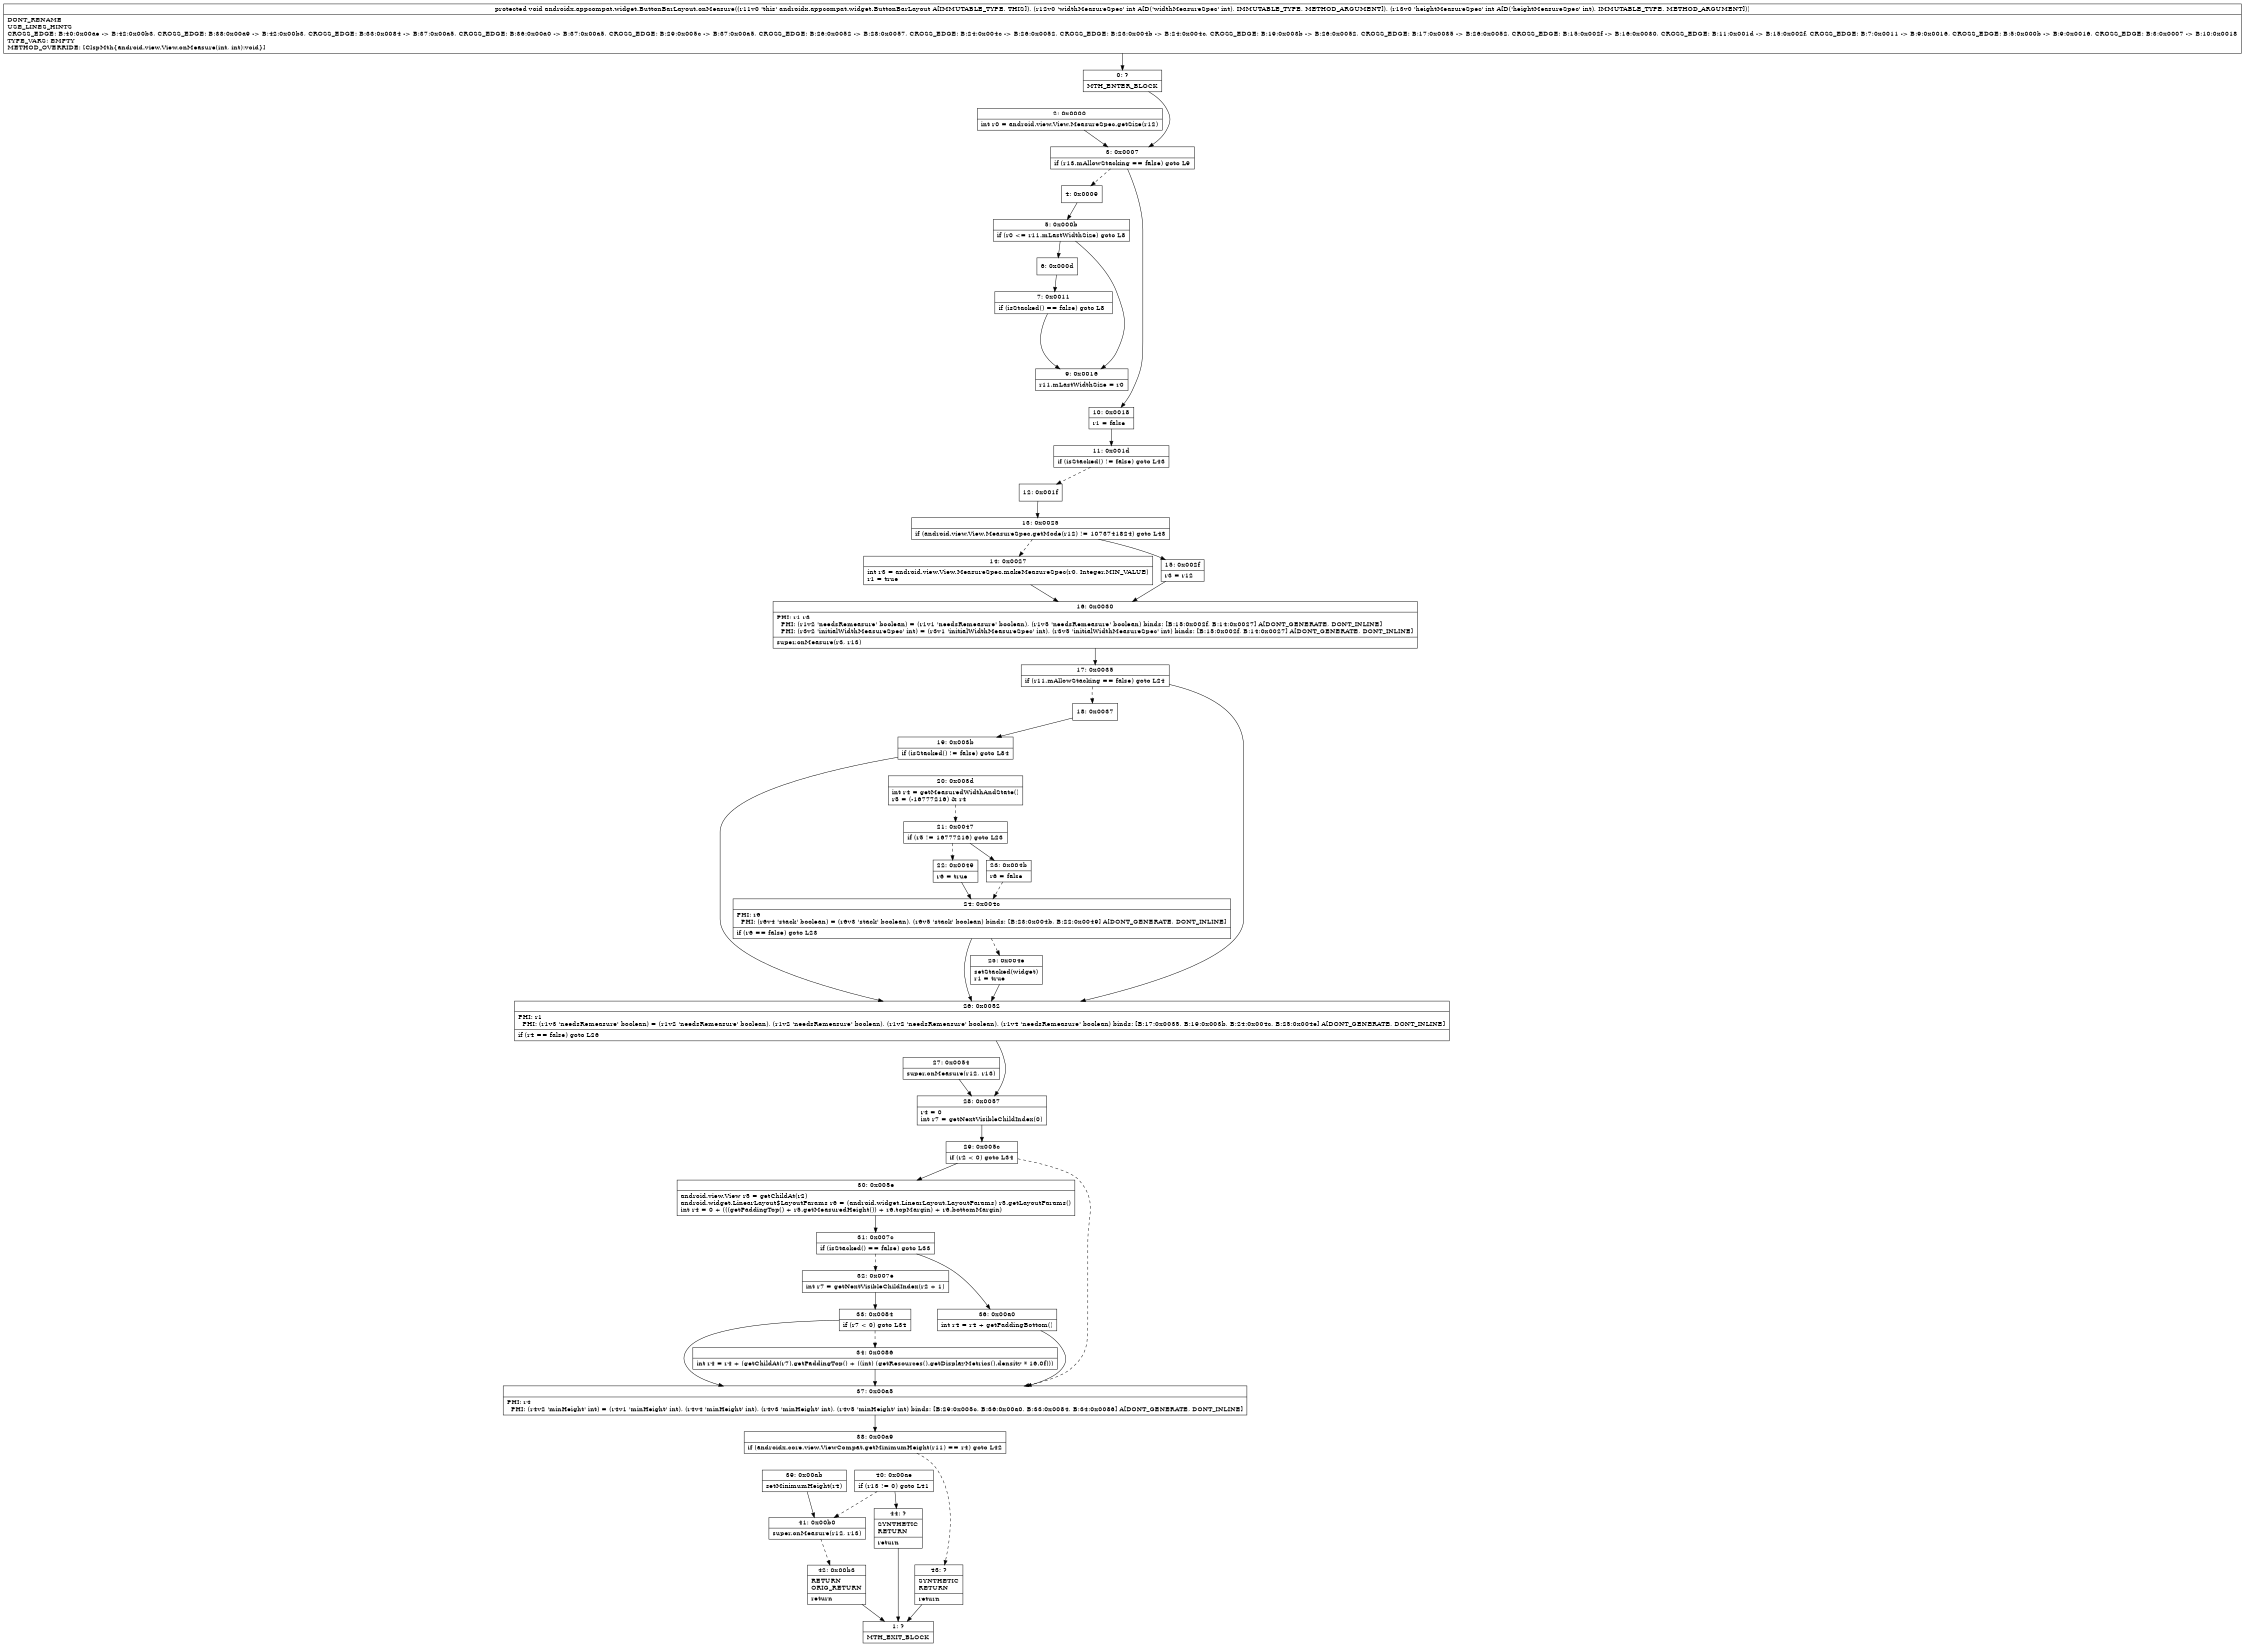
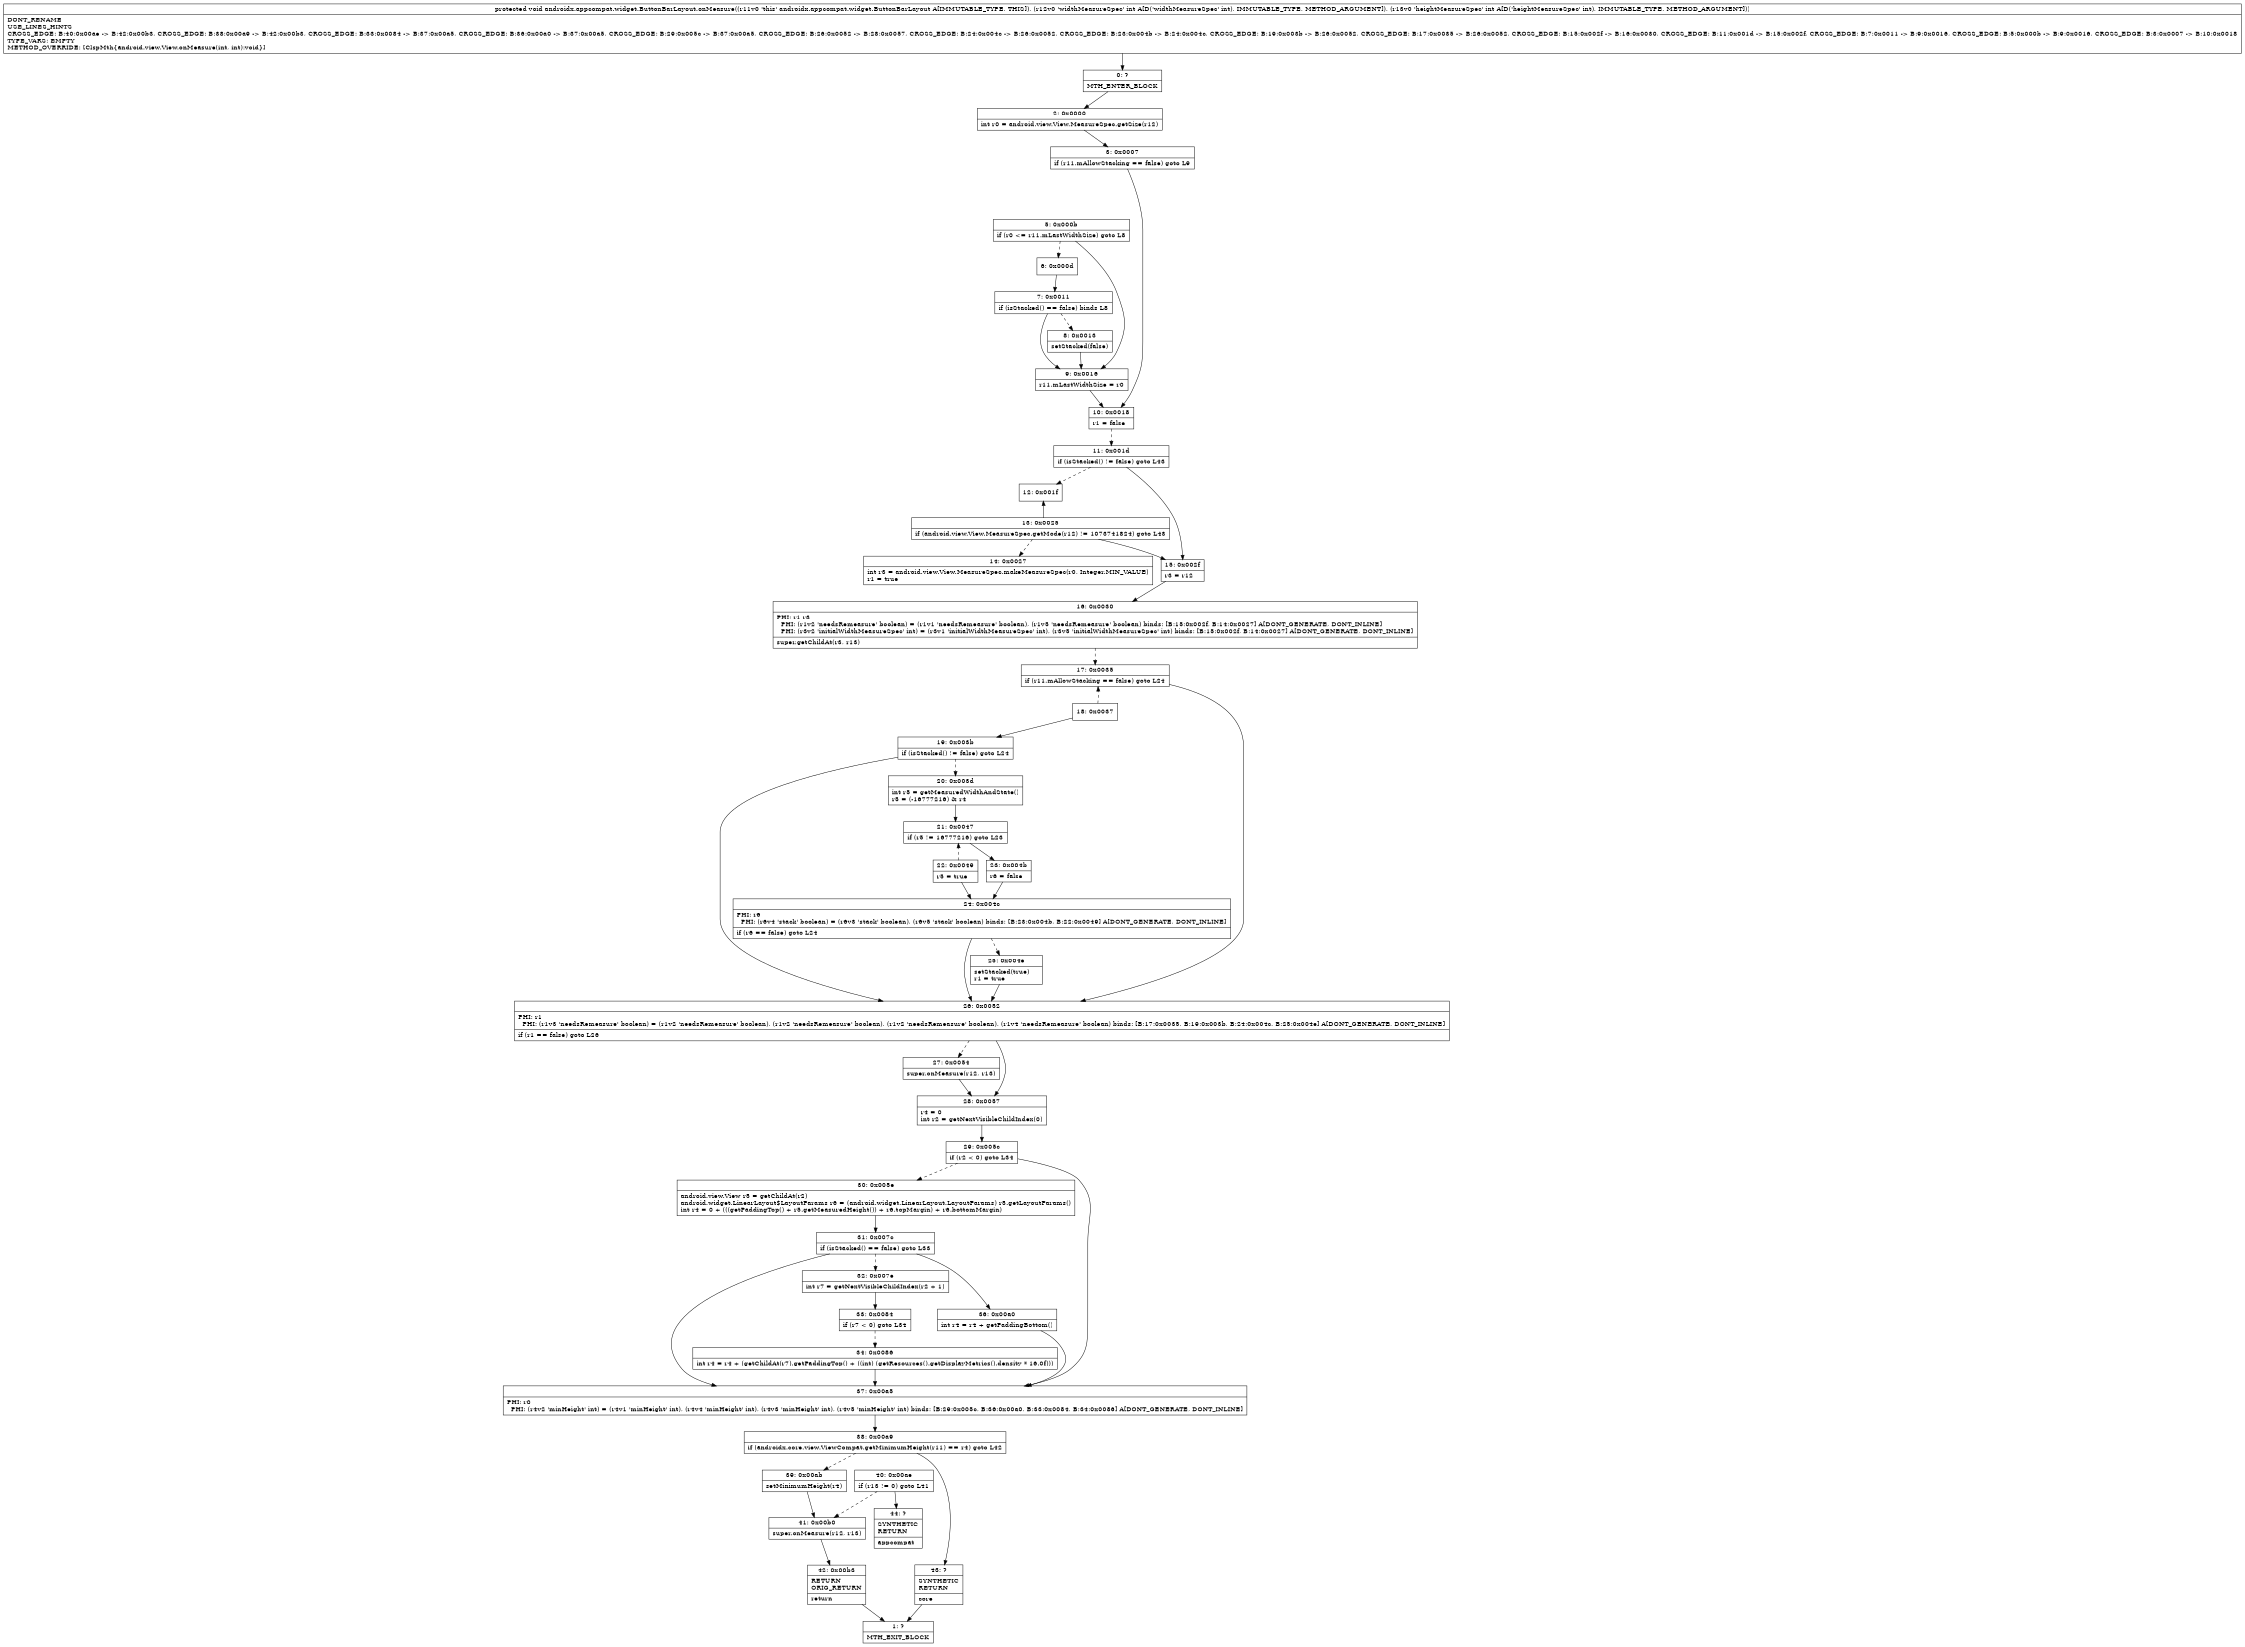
(1170, 117) -> (1098, 99)
(1122, 163) -> (1122, 163)
(1082, 194) -> none
(1059, 247) -> (1059, 247)
(1052, 308) -> (1054, 308)
none -> (1080, 341)
none -> (1095, 397)
(1111, 435) -> (1111, 435)
none -> (1165, 505)
(1038, 507) -> (1044, 512)
(1042, 592) -> none
(819, 642) -> (819, 642)
(1095, 654) -> (1095, 654)
(1092, 693) -> (1098, 697)
(956, 753) -> (956, 753)
none -> (956, 765)
(956, 792) -> (956, 792)
(956, 811) -> (956, 811)
(952, 849) -> (959, 854)
(952, 876) -> (952, 876)
(999, 888) -> (999, 888)
(777, 933) -> (777, 933)
(1006, 972) -> (1002, 972)
(559, 1035) -> (559, 1035)
none -> (965, 1047)
(982, 1119) -> (982, 1119)
(939, 1171) -> (939, 1171)
(1088, 1266) -> (1088, 1266)
(733, 1329) -> (712, 1297)
(520, 1402) -> (520, 1402)
none -> (842, 1461)
(949, 1501) -> (949, 1501)
(888, 1542) -> (896, 1542)
(825, 1550) -> (825, 1550)
(898, 1582) -> none
(929, 1599) -> (926, 1599)
